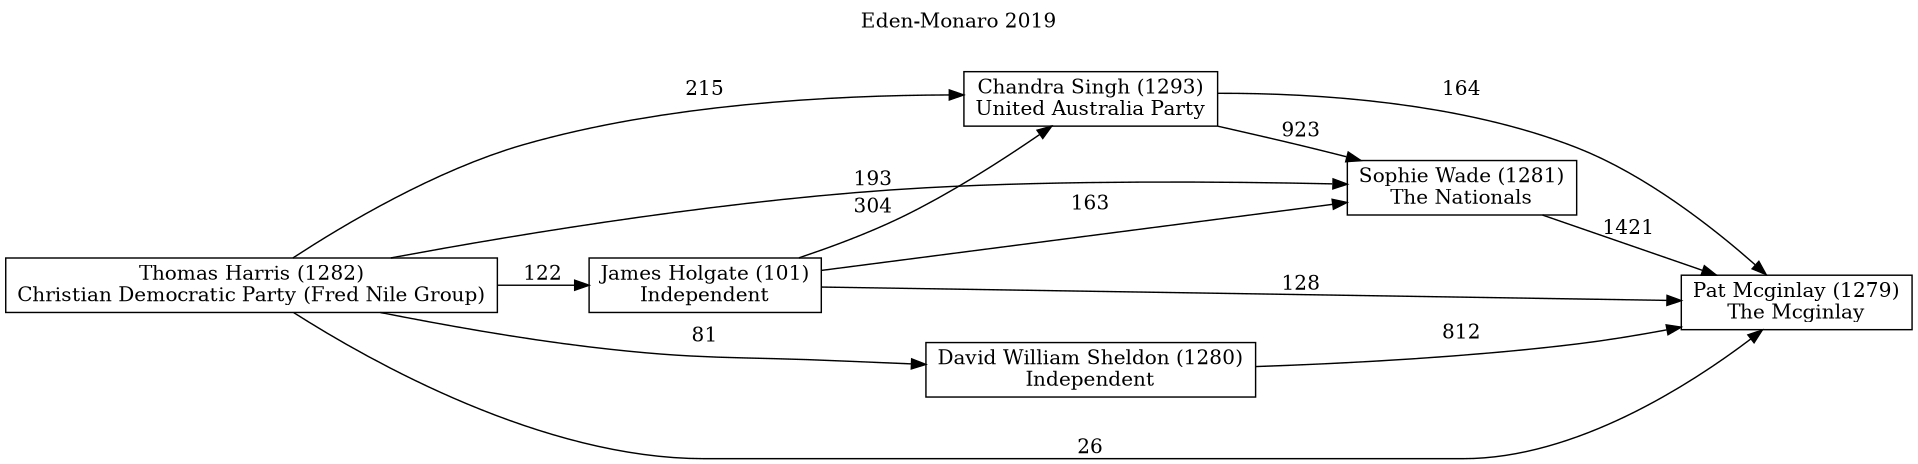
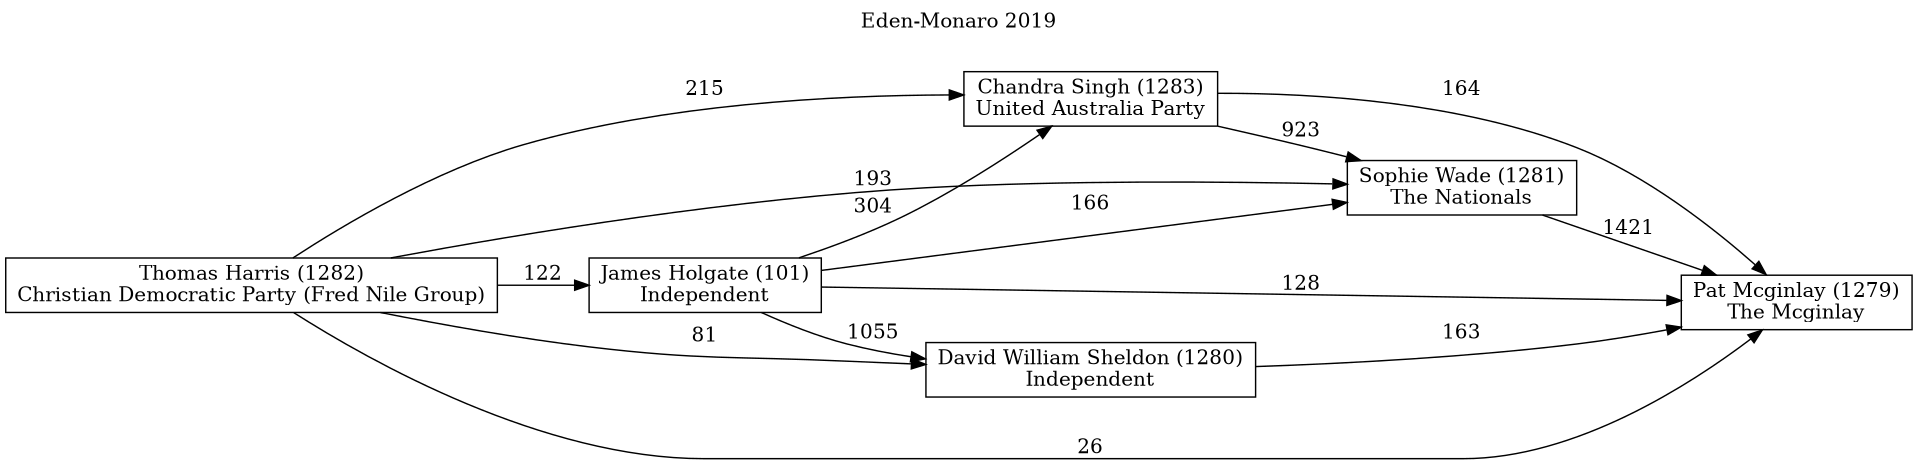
(1091, 99) -> (1091, 99)
(1091, 204) -> (1091, 204)
(1462, 333) -> (1462, 333)
none -> (835, 340)
